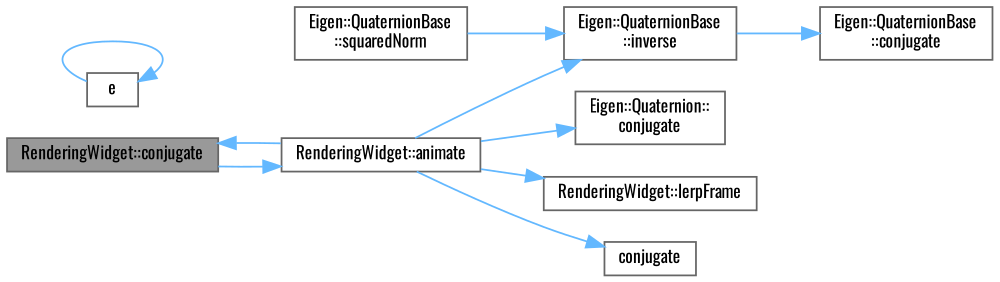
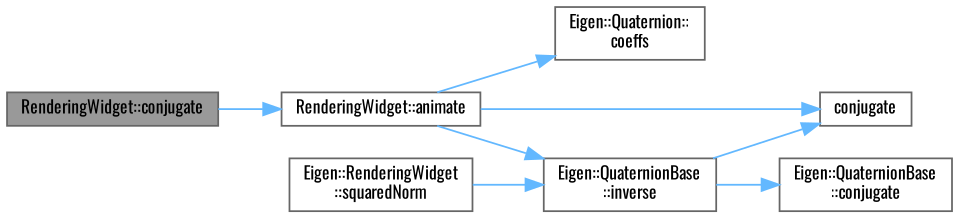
(381, 33) -> (381, 185)
(113, 90) -> none
(650, 118) -> (630, 33)
(259, 143) -> none
none -> (758, 144)
(650, 194) -> none
